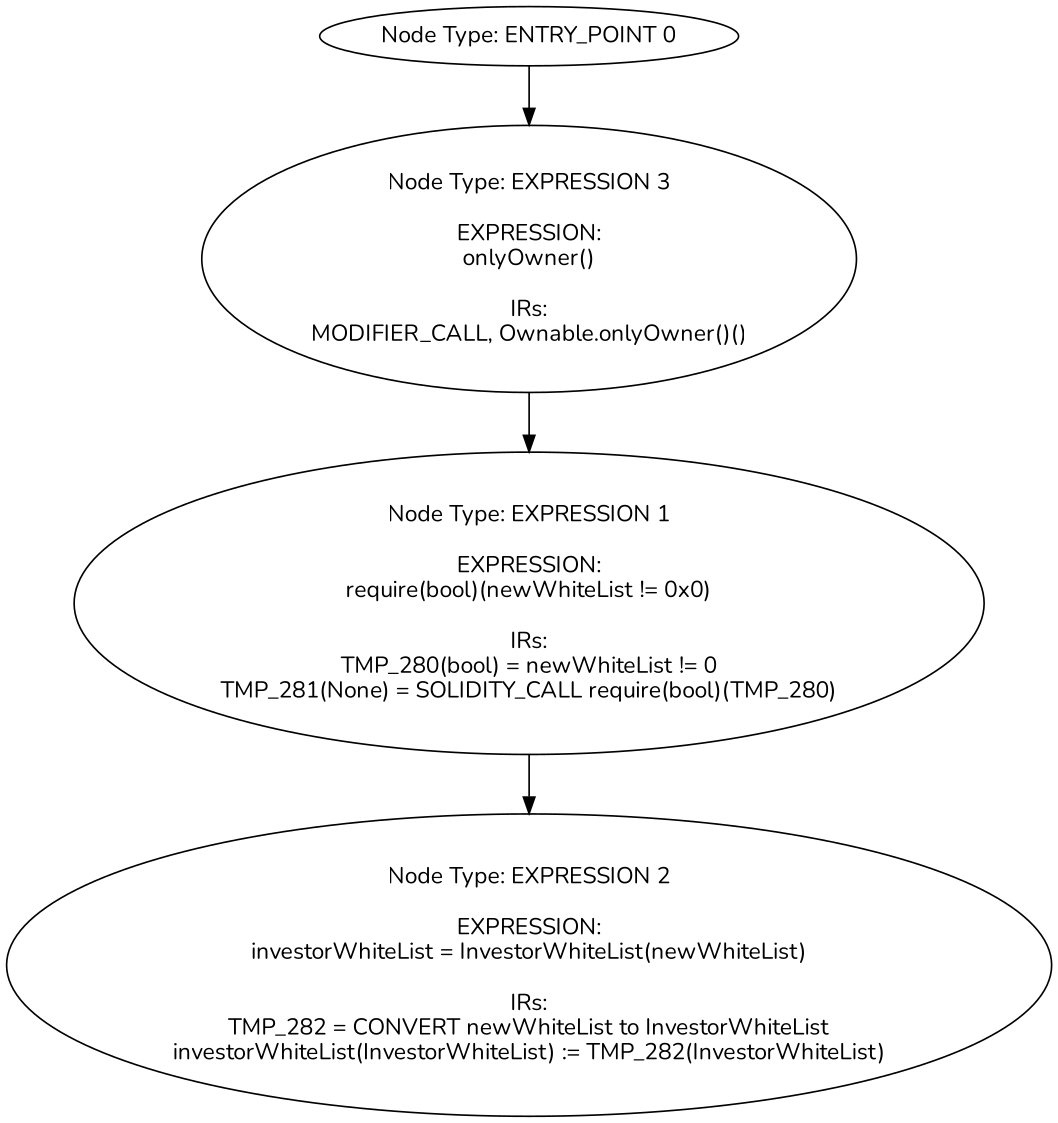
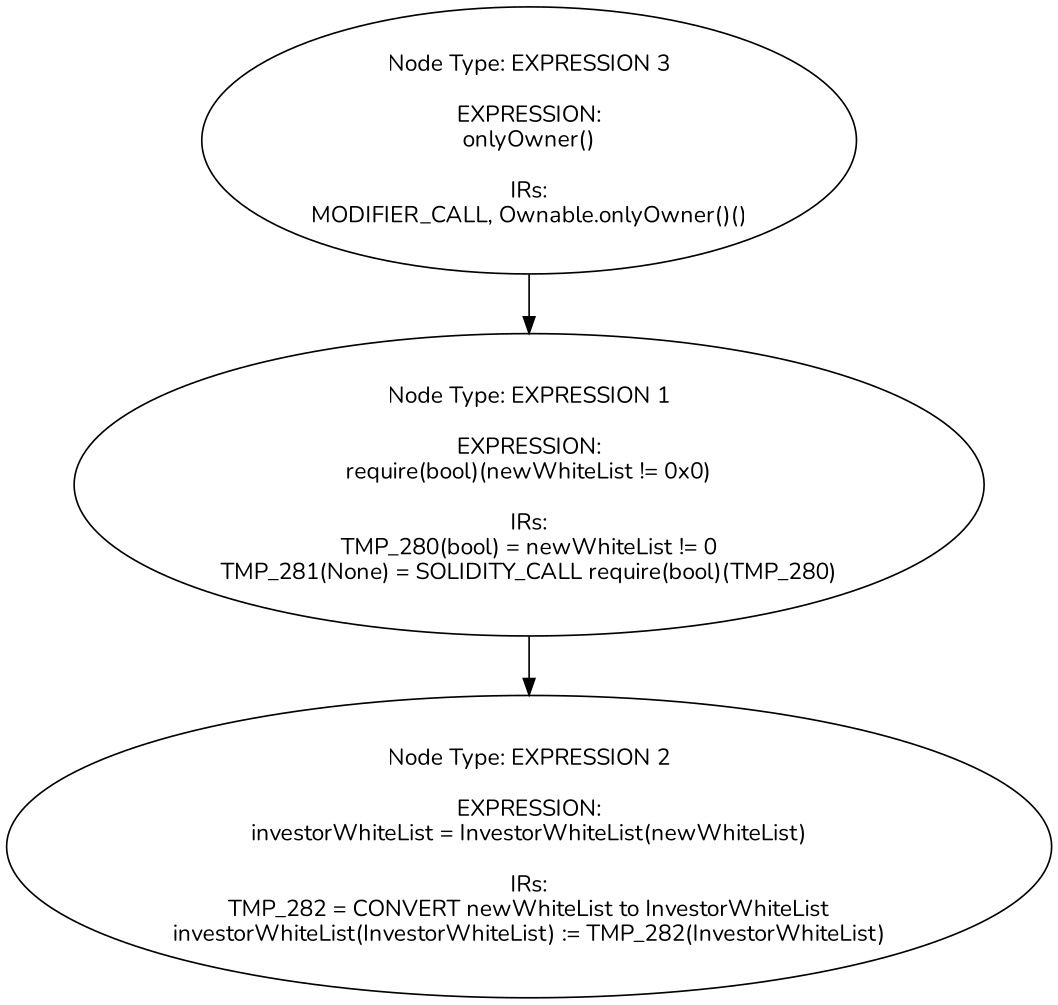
(529, 36) -> none
